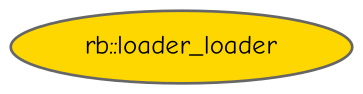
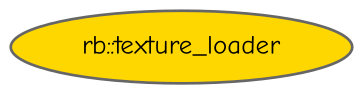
(181, 47) -> (181, 47)
